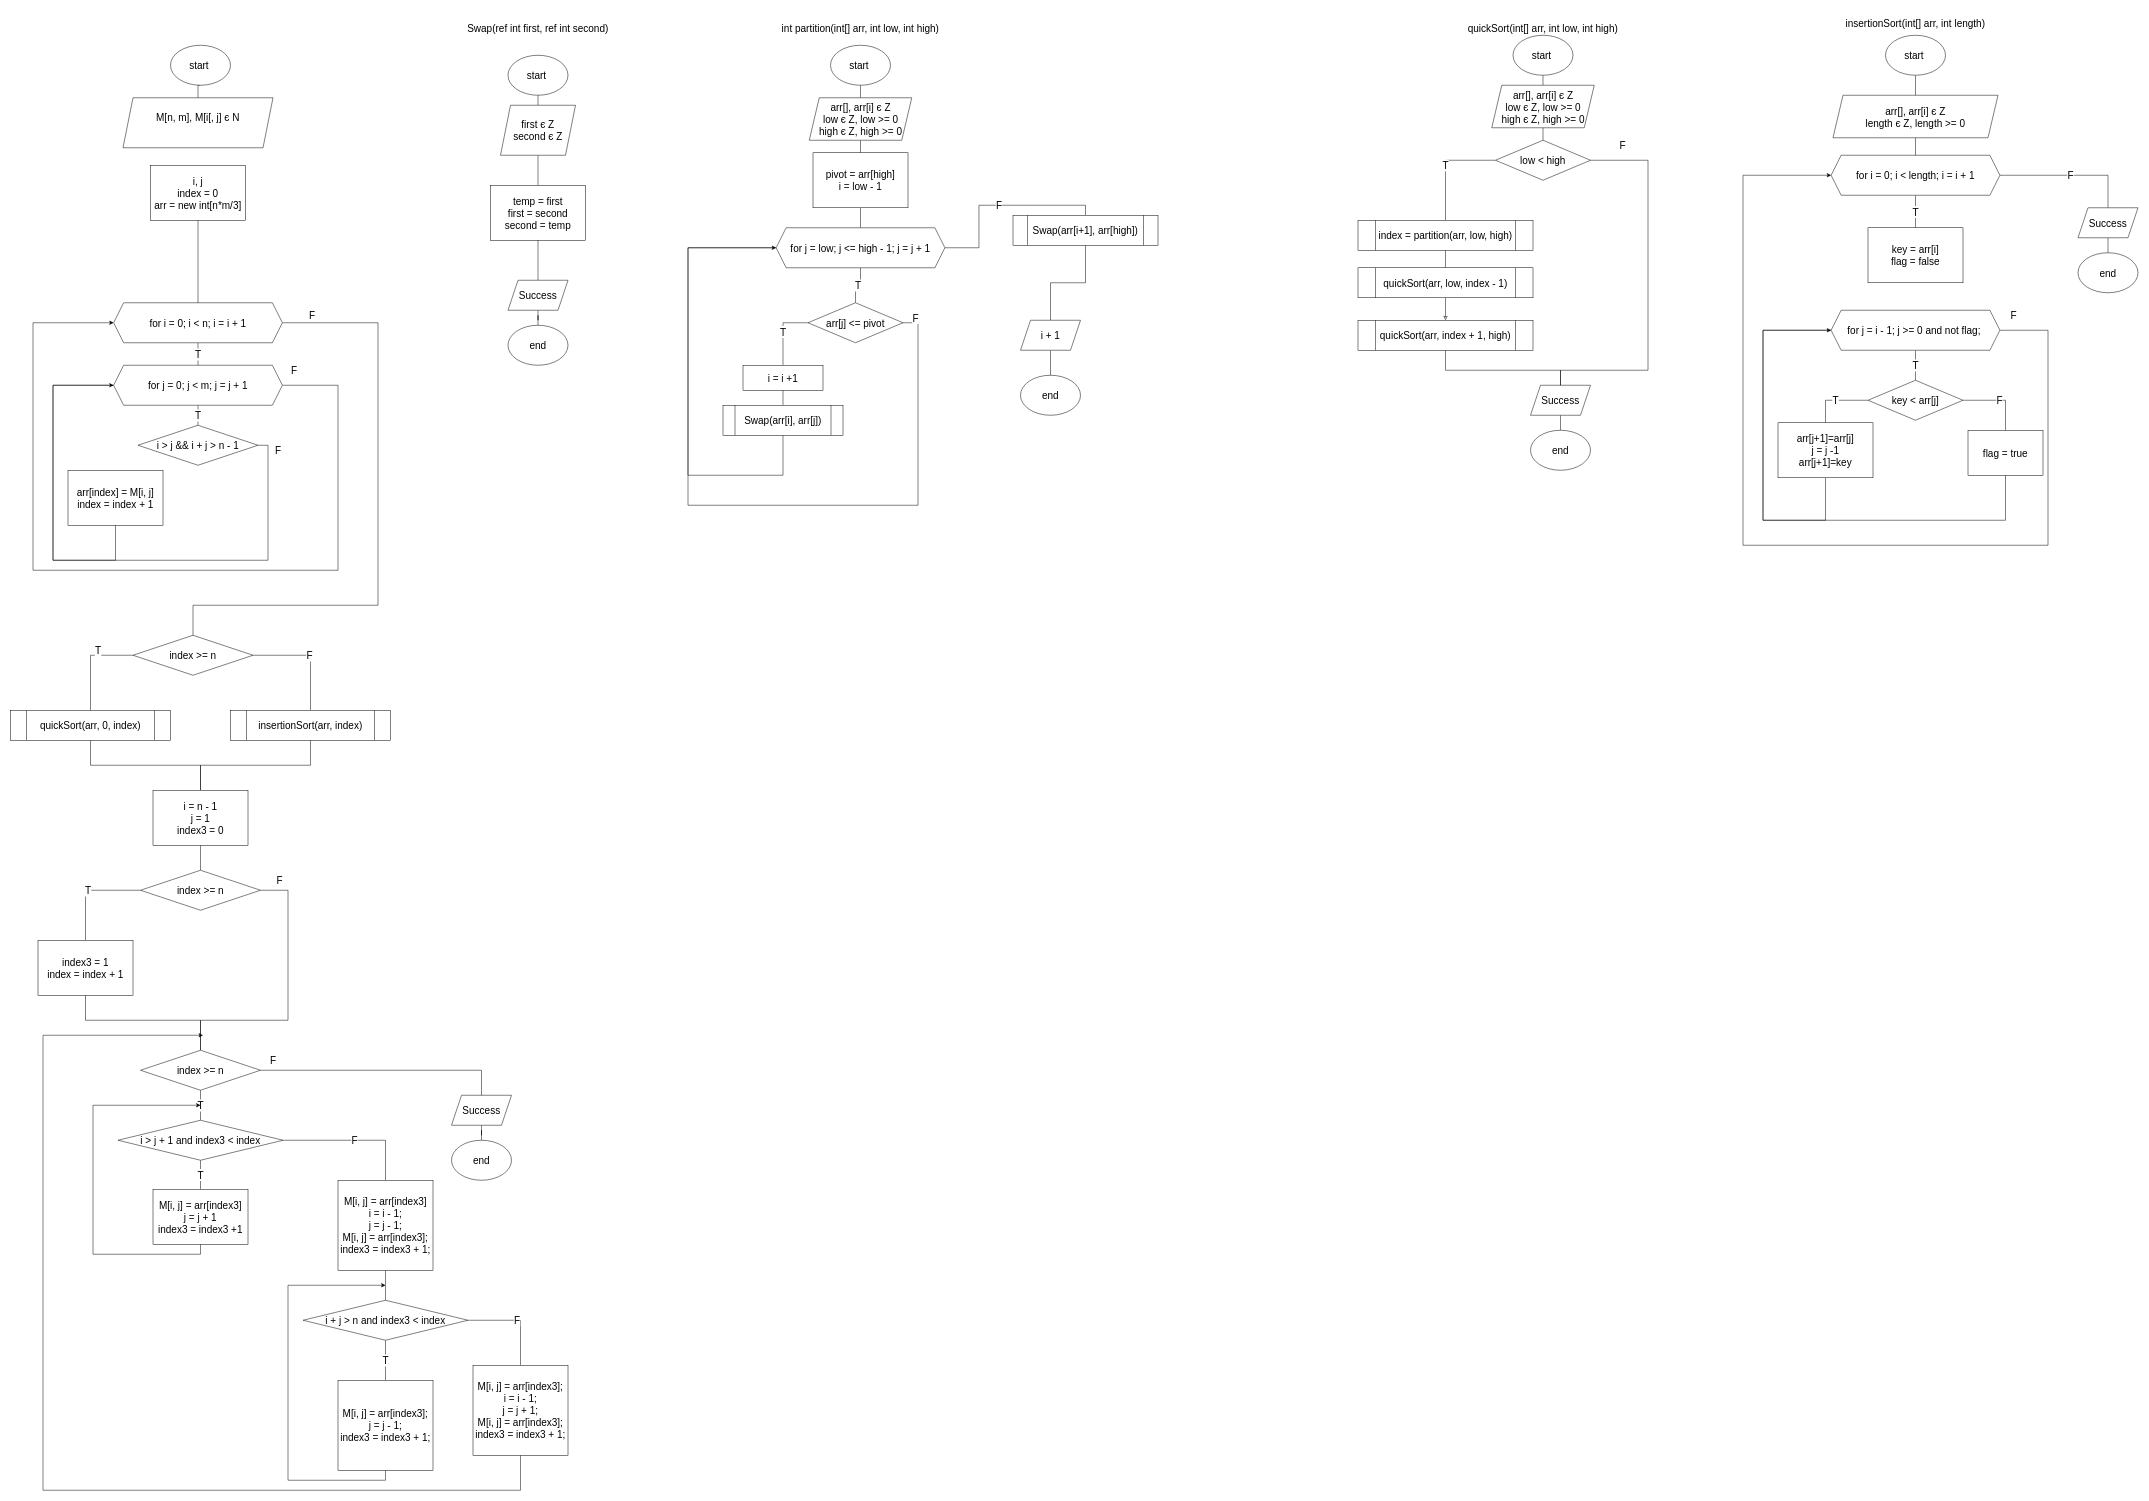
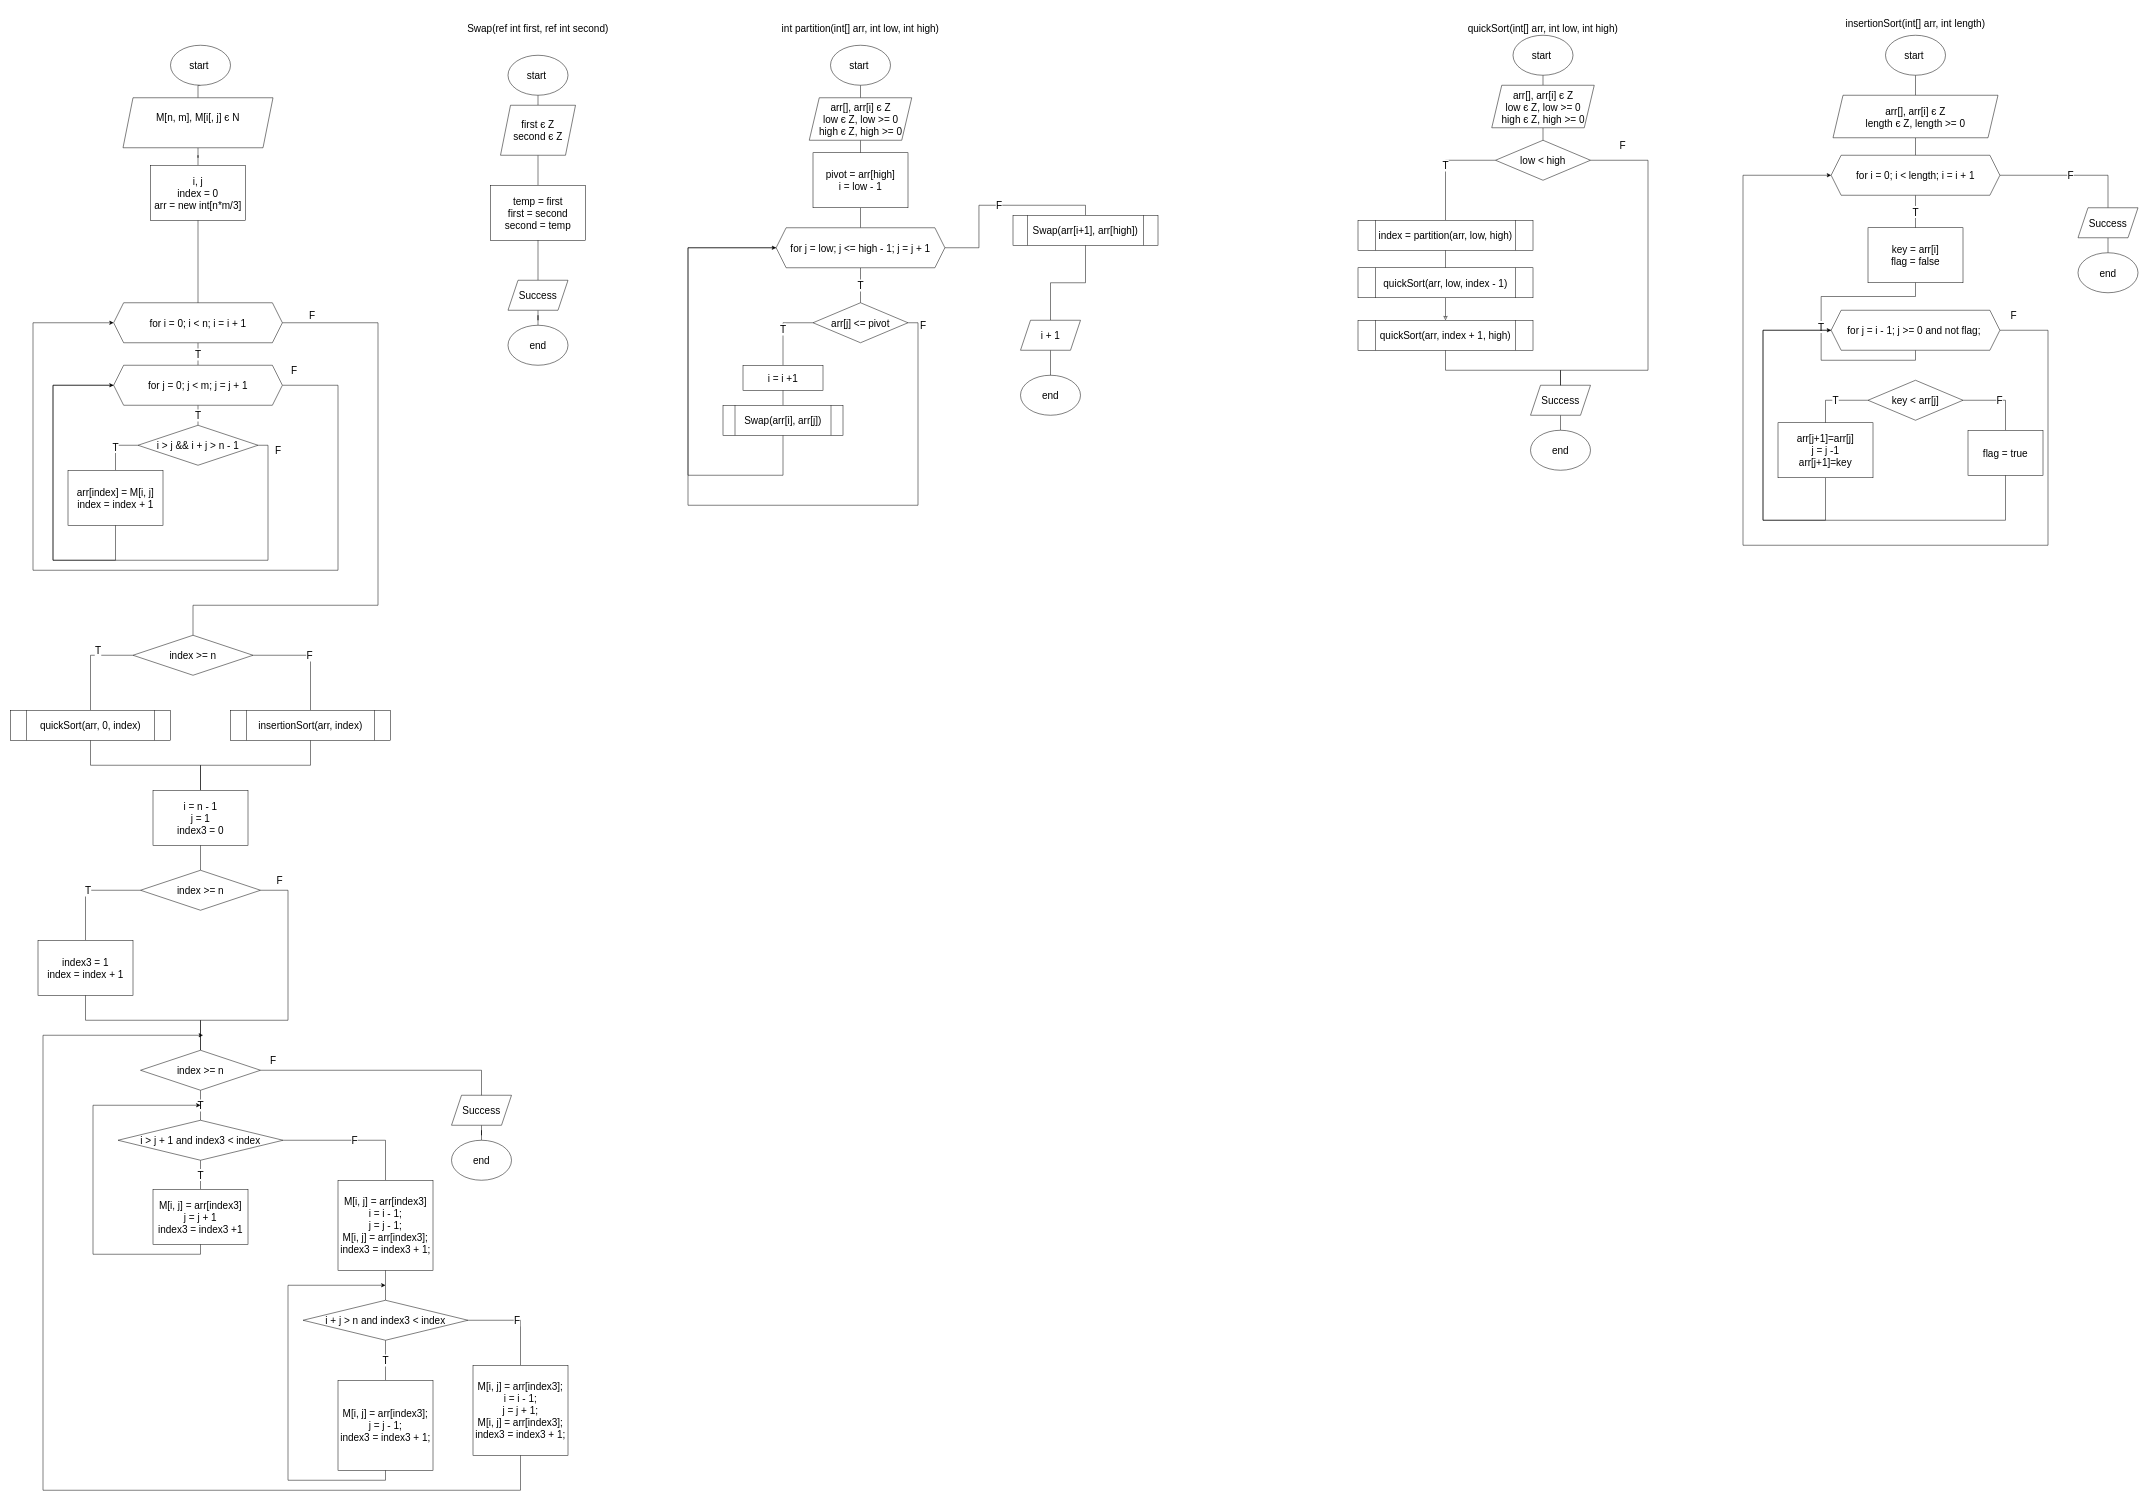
none -> (198, 158)
(855, 323) -> (860, 323)
(1915, 369) -> (1874, 297)
none -> (115, 455)
